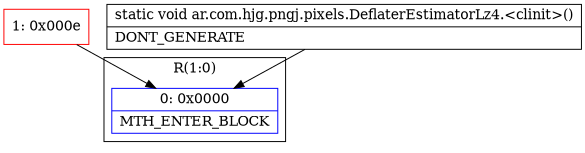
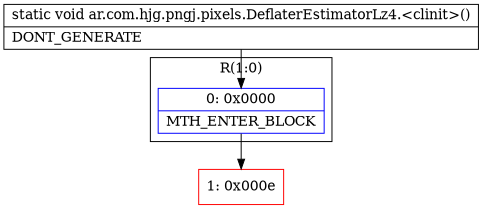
(112, 64) -> (241, 148)
